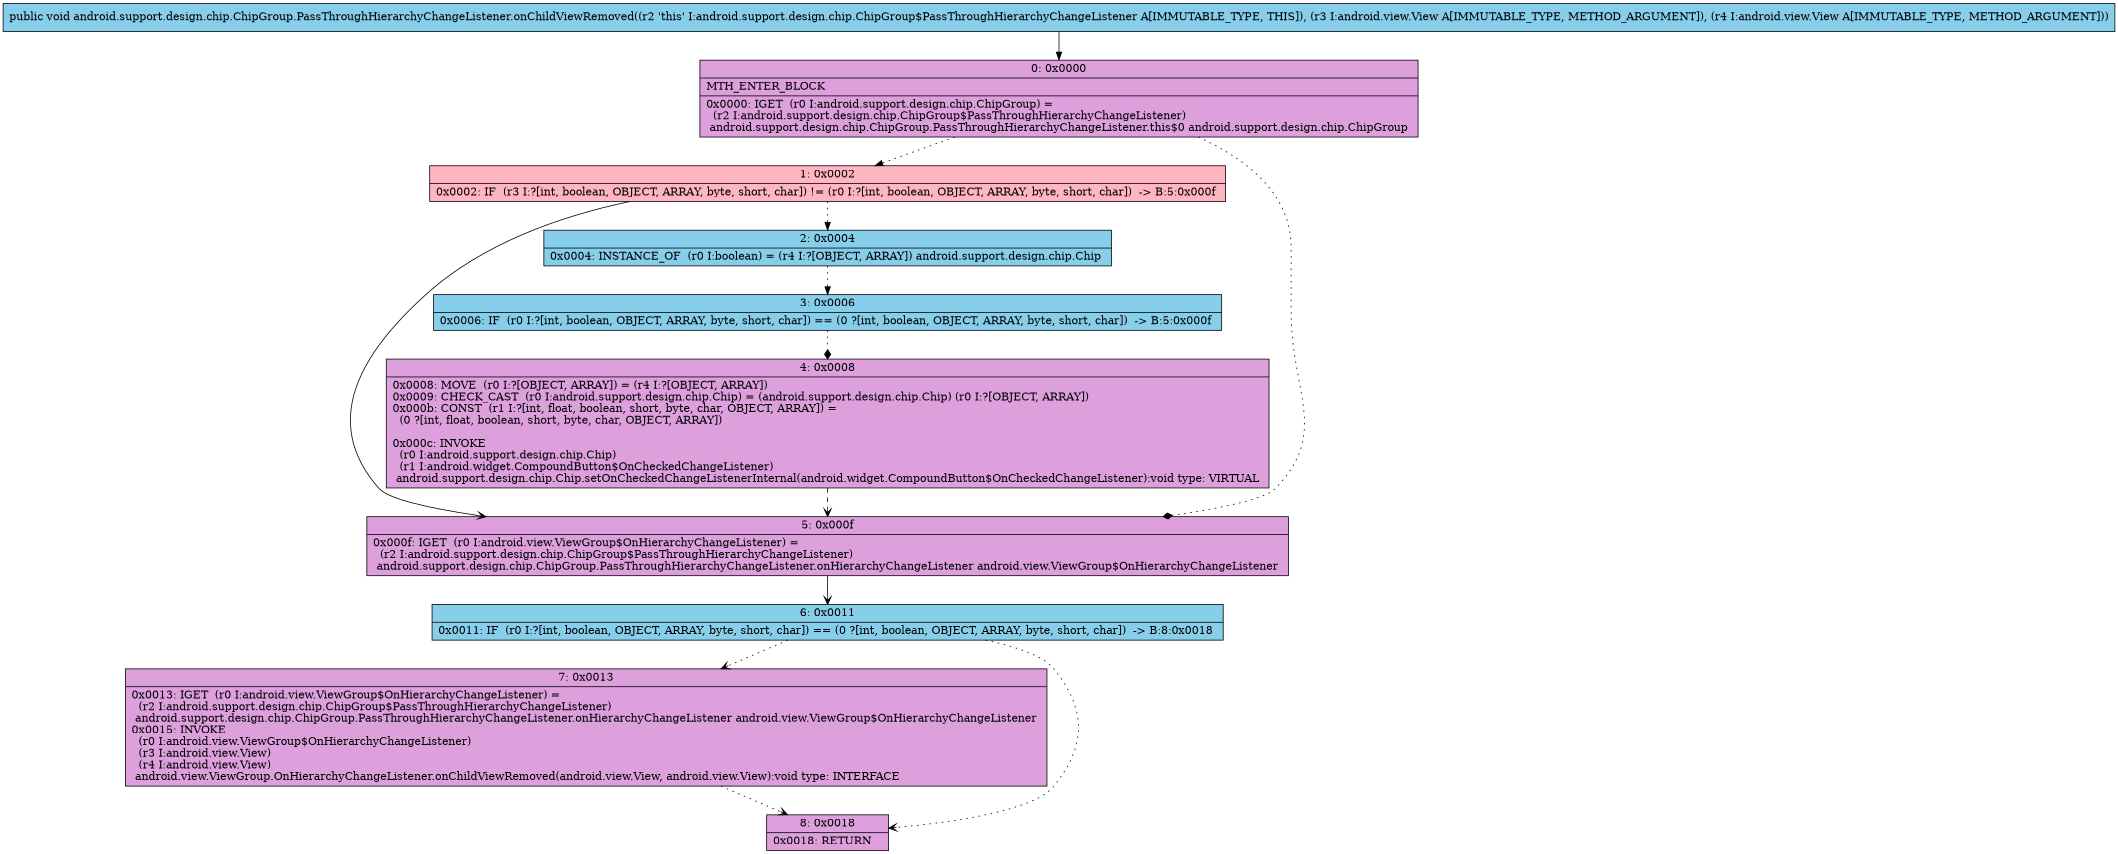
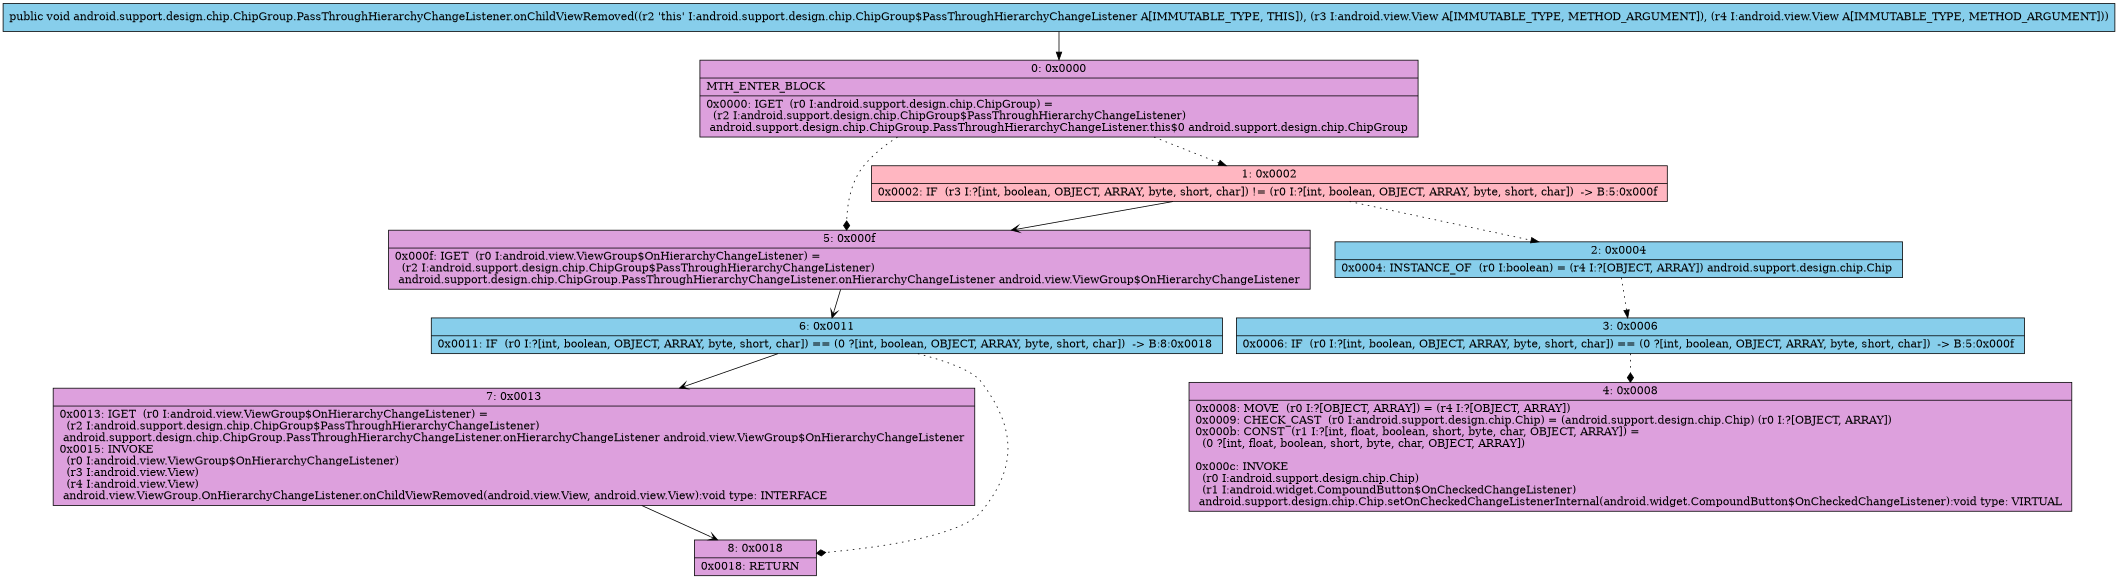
(828, 498) -> none
(758, 653) -> (732, 370)
(1065, 770) -> (995, 491)
(751, 799) -> (676, 521)
